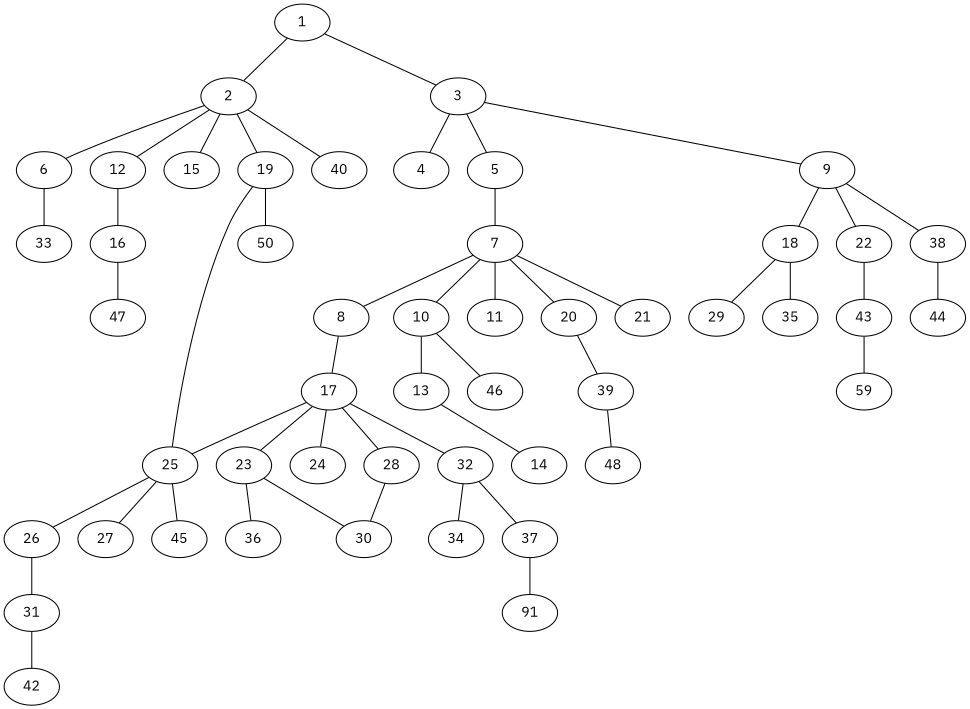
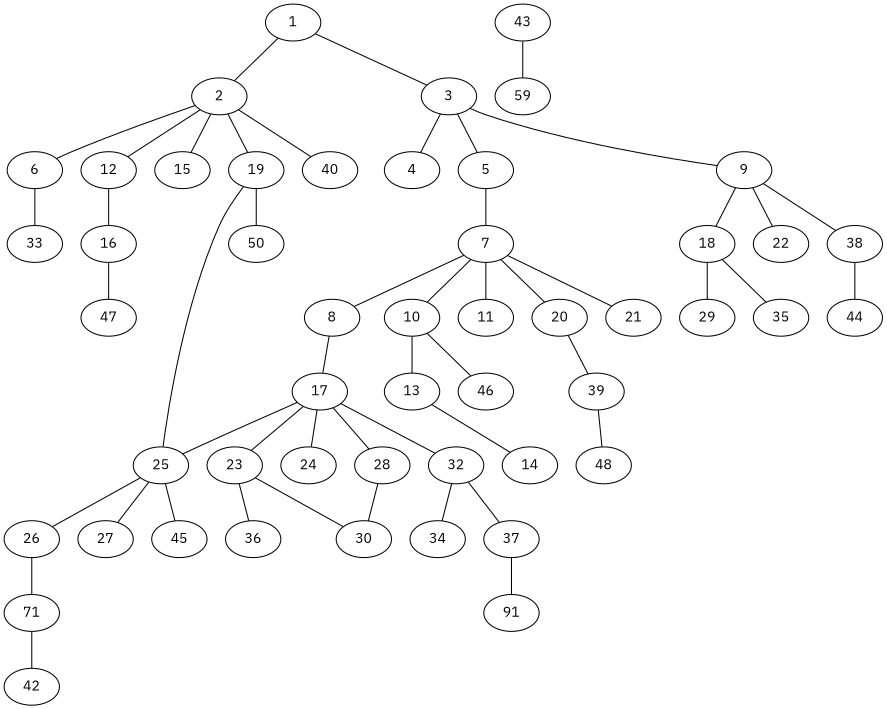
(864, 281) -> none
(32, 613) -> (32, 613)
